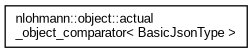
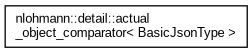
(126, 27) -> (126, 27)
